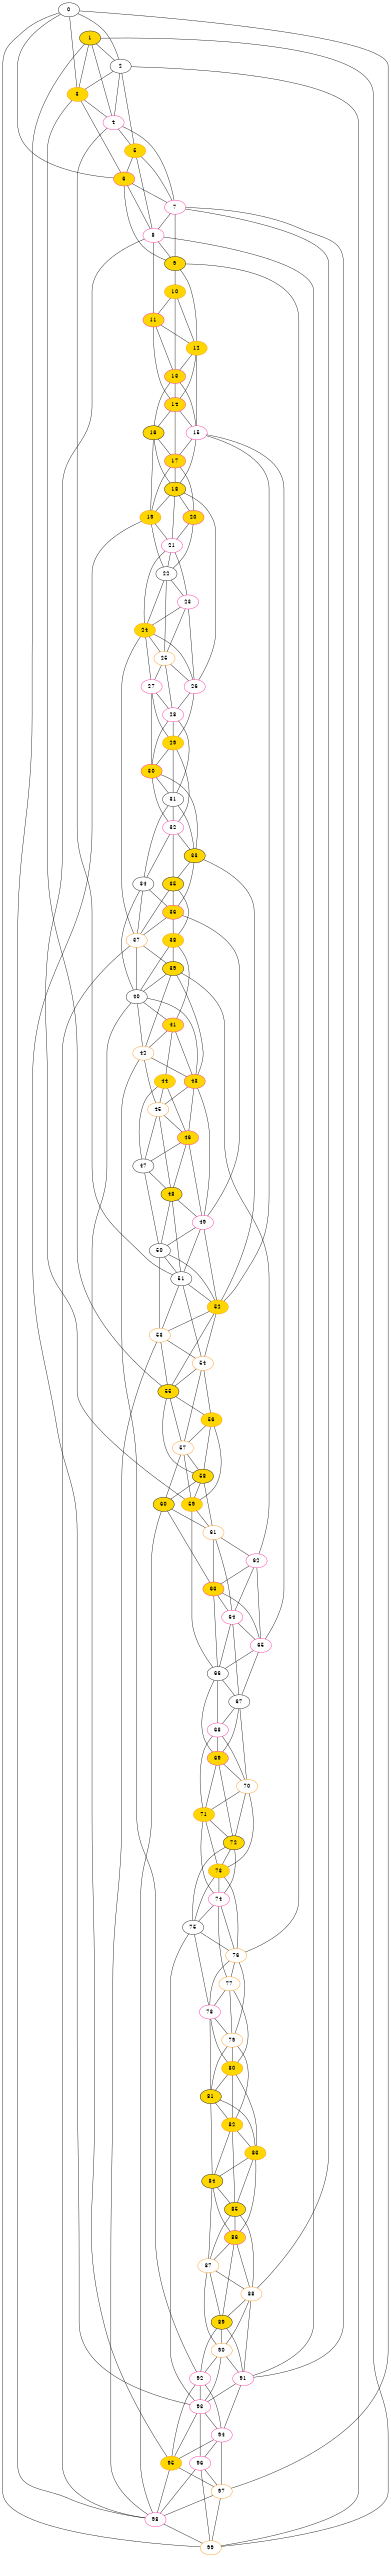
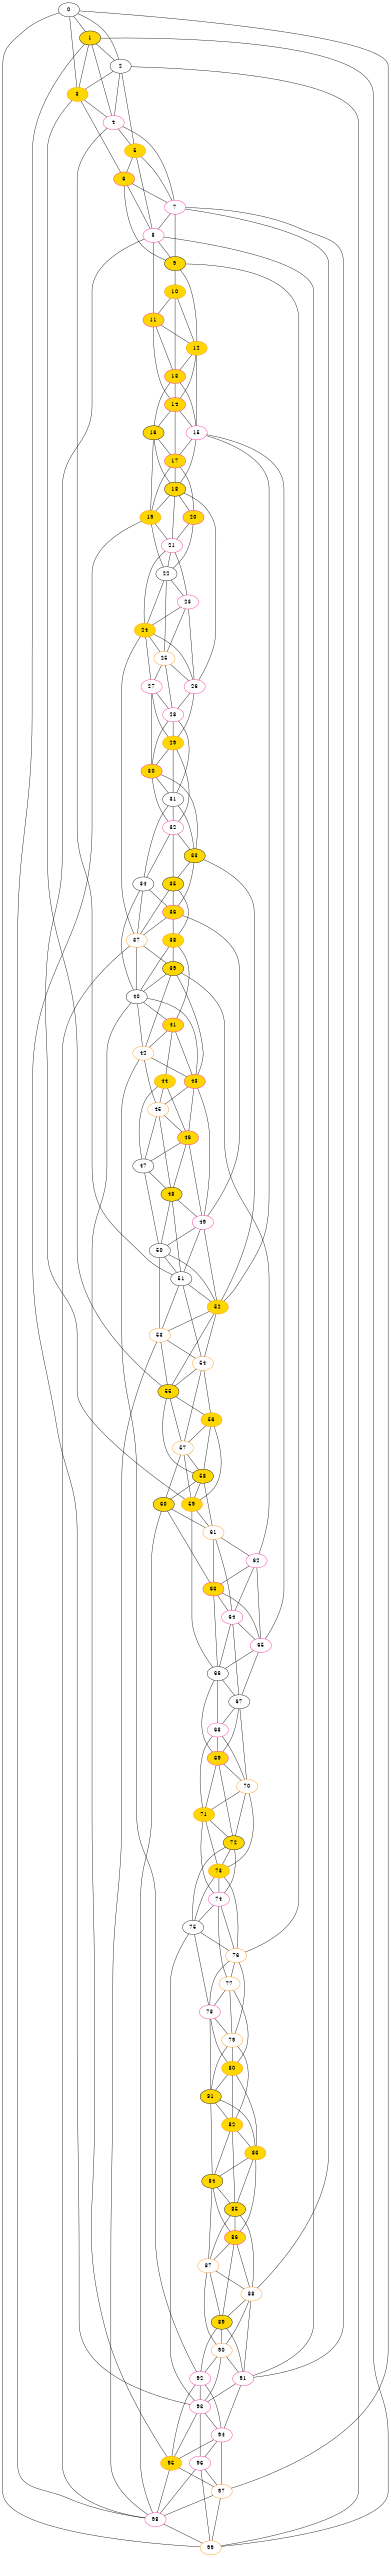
(18, 119) -> (80, 24)
